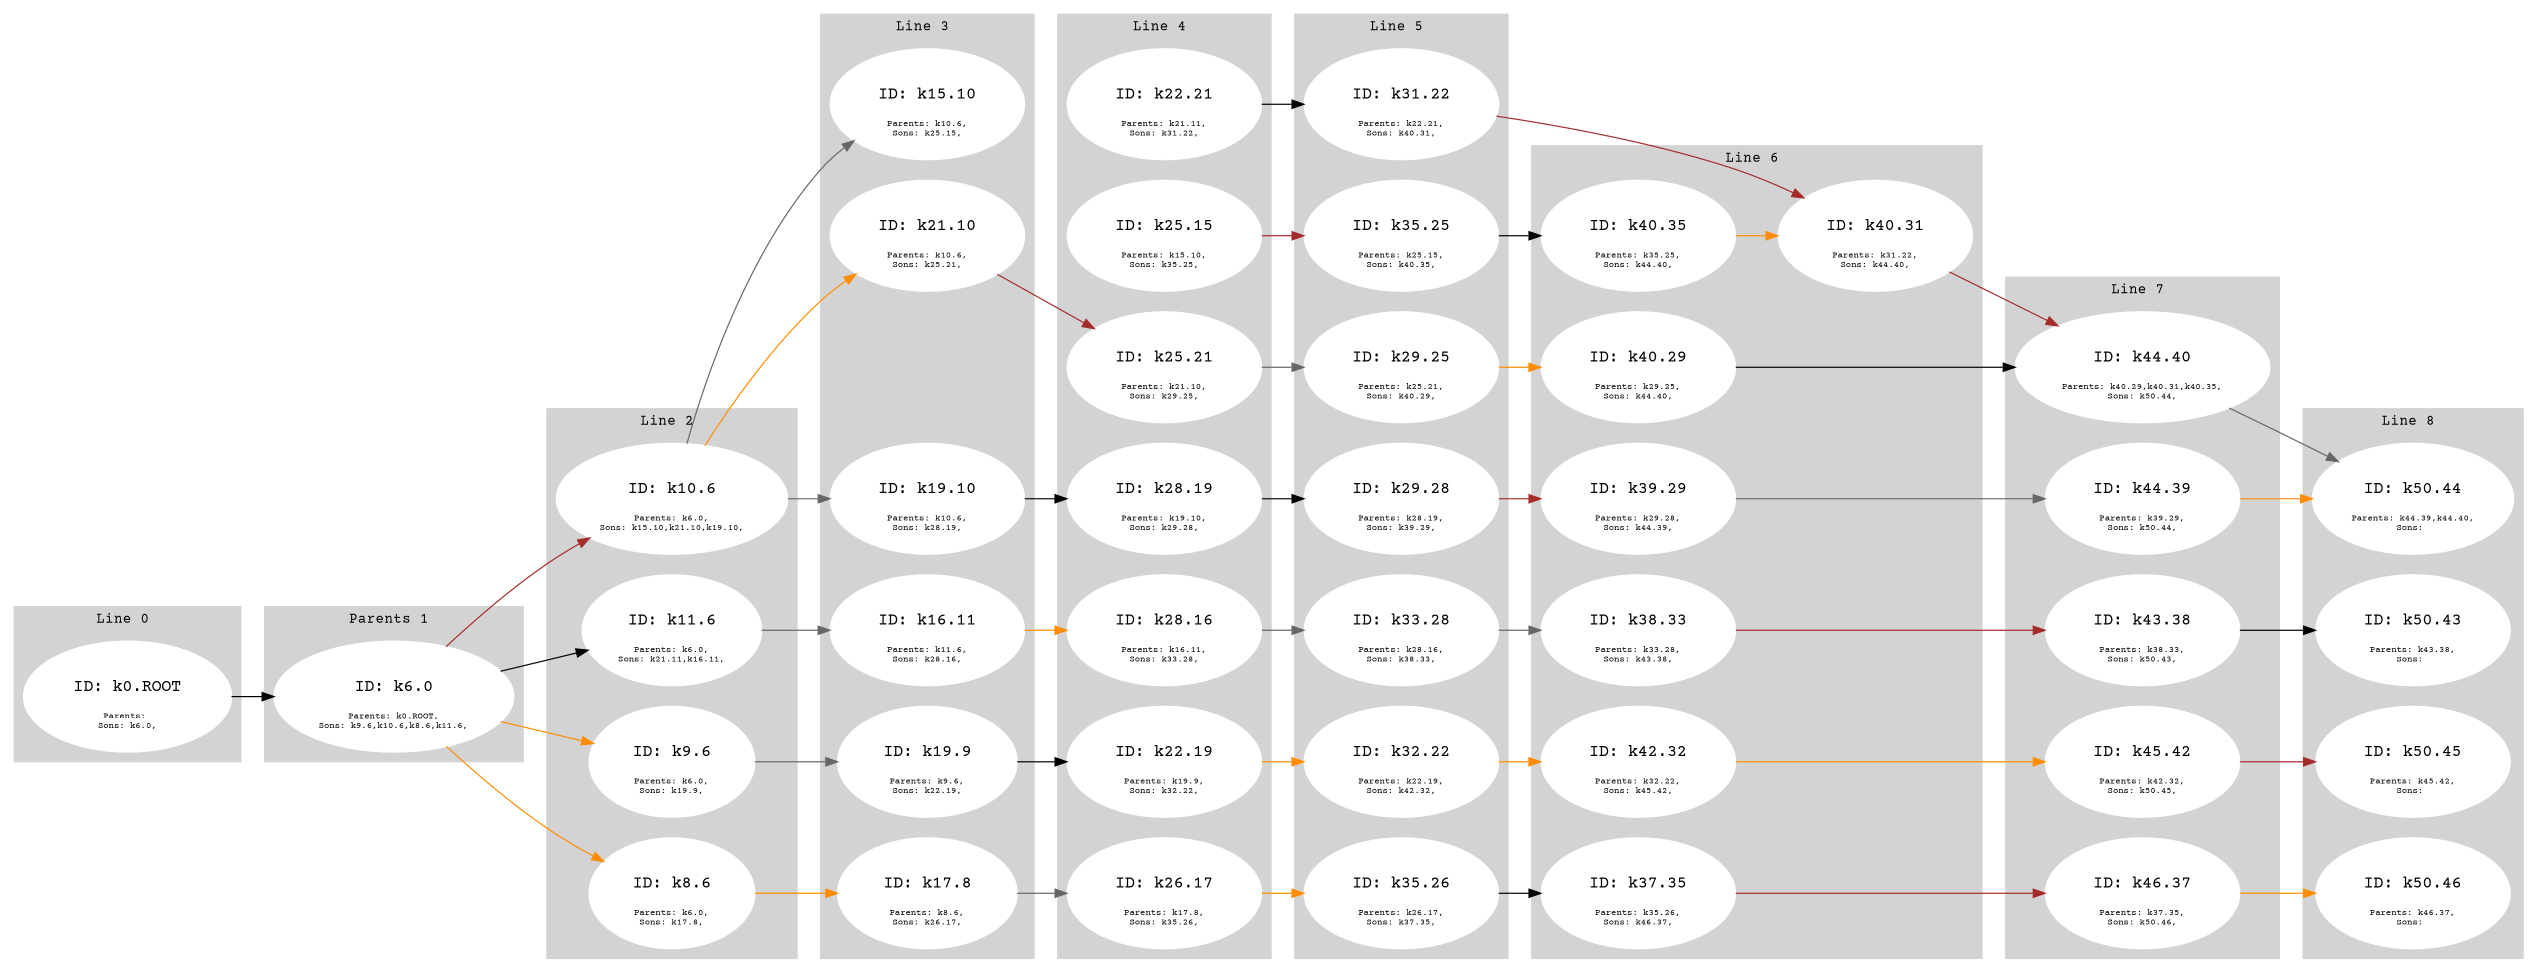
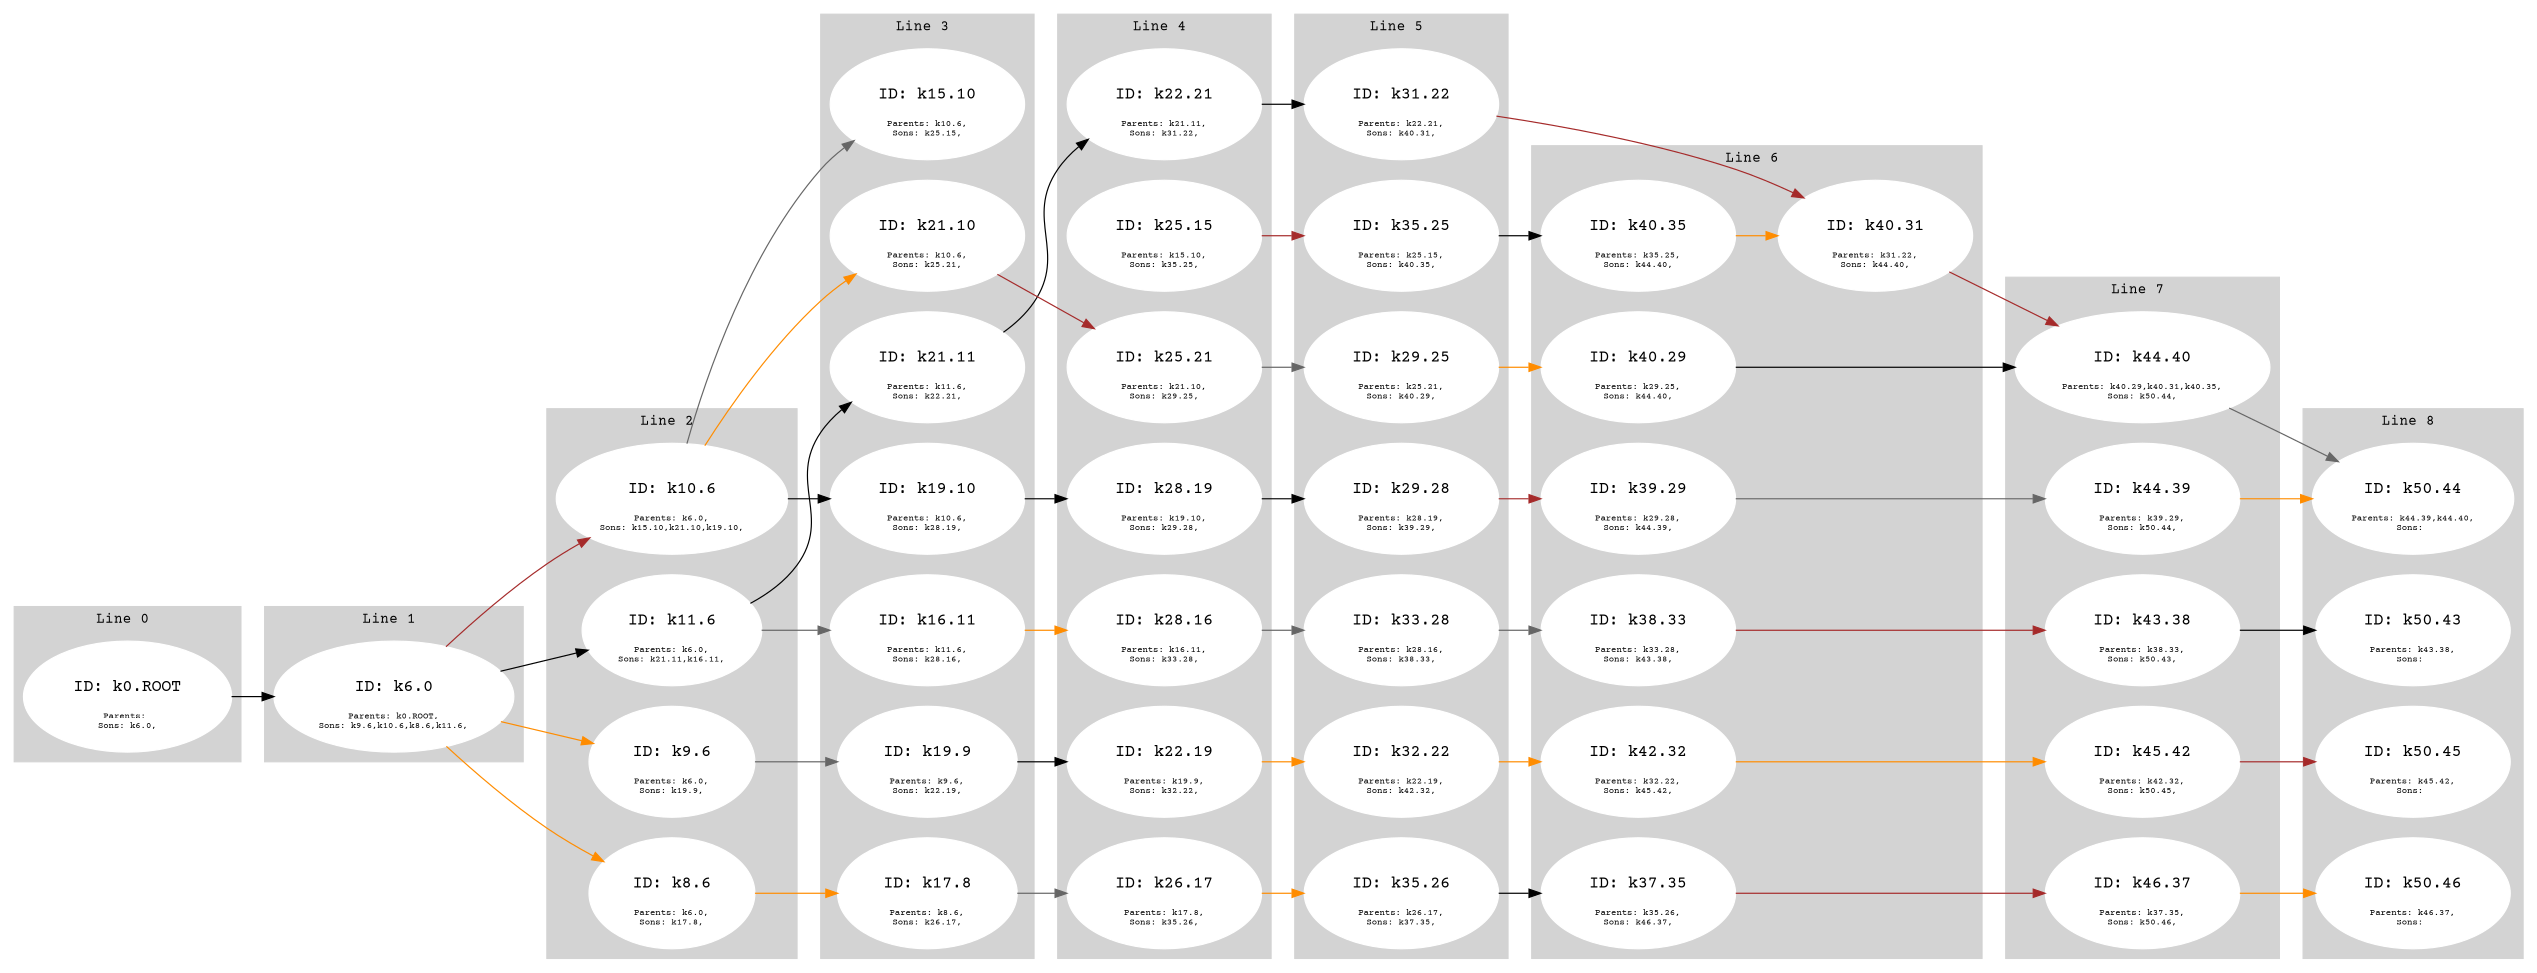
none -> (927, 367)
(804, 499) -> (803, 499)
(394, 619) -> (394, 619)
